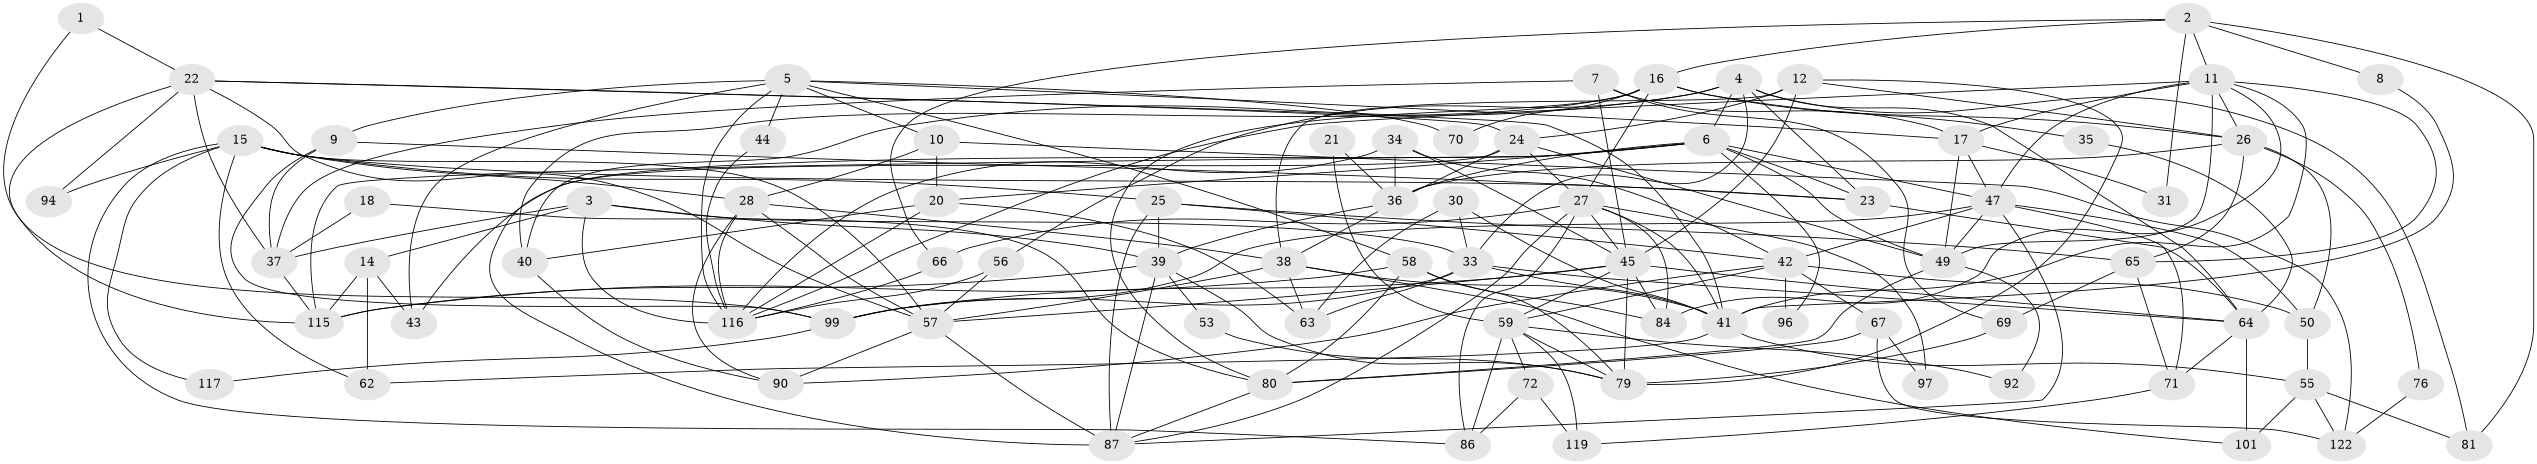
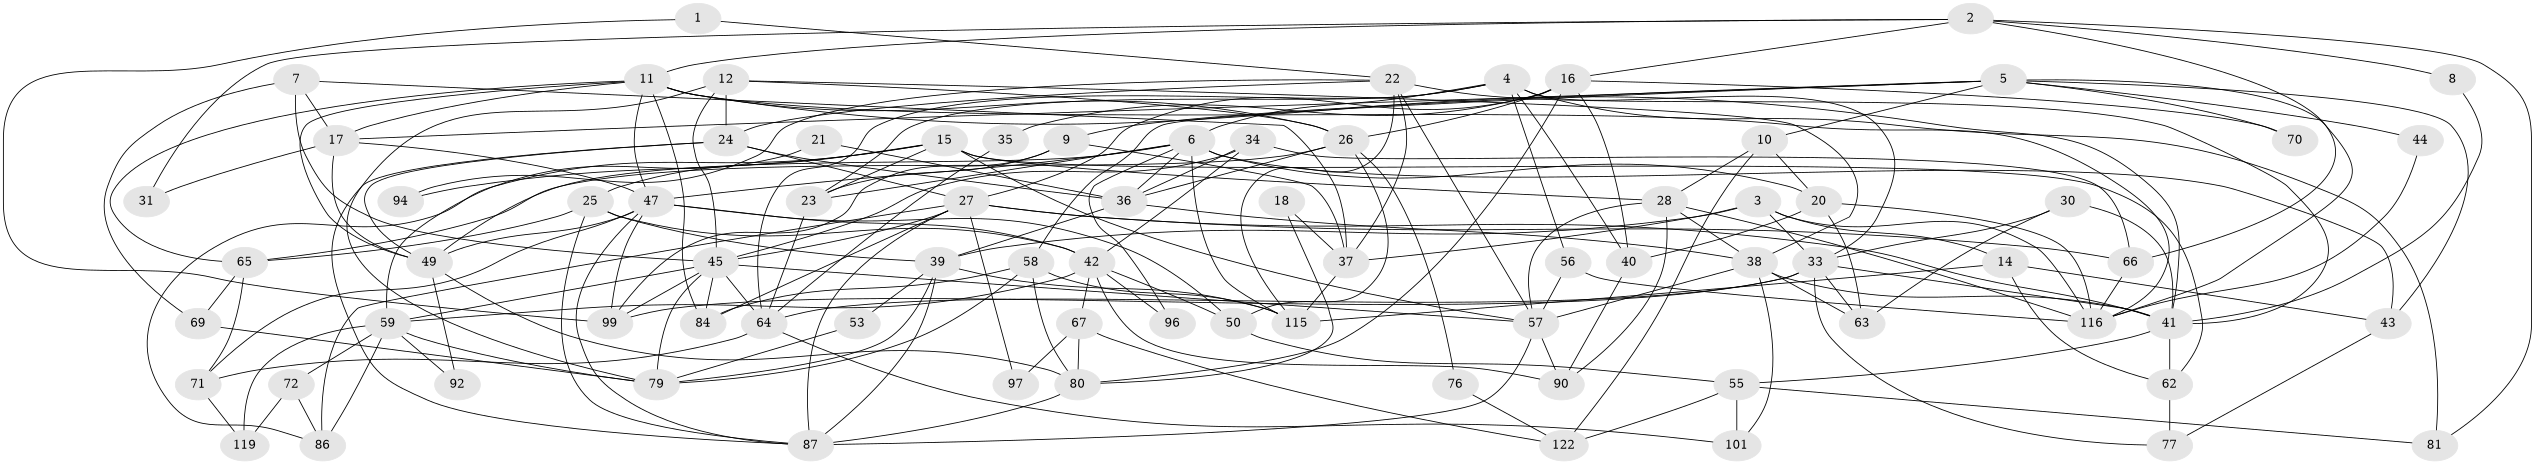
(954, 174) -> (1722, 157)
(210, 385) -> none
none -> (2170, 446)
